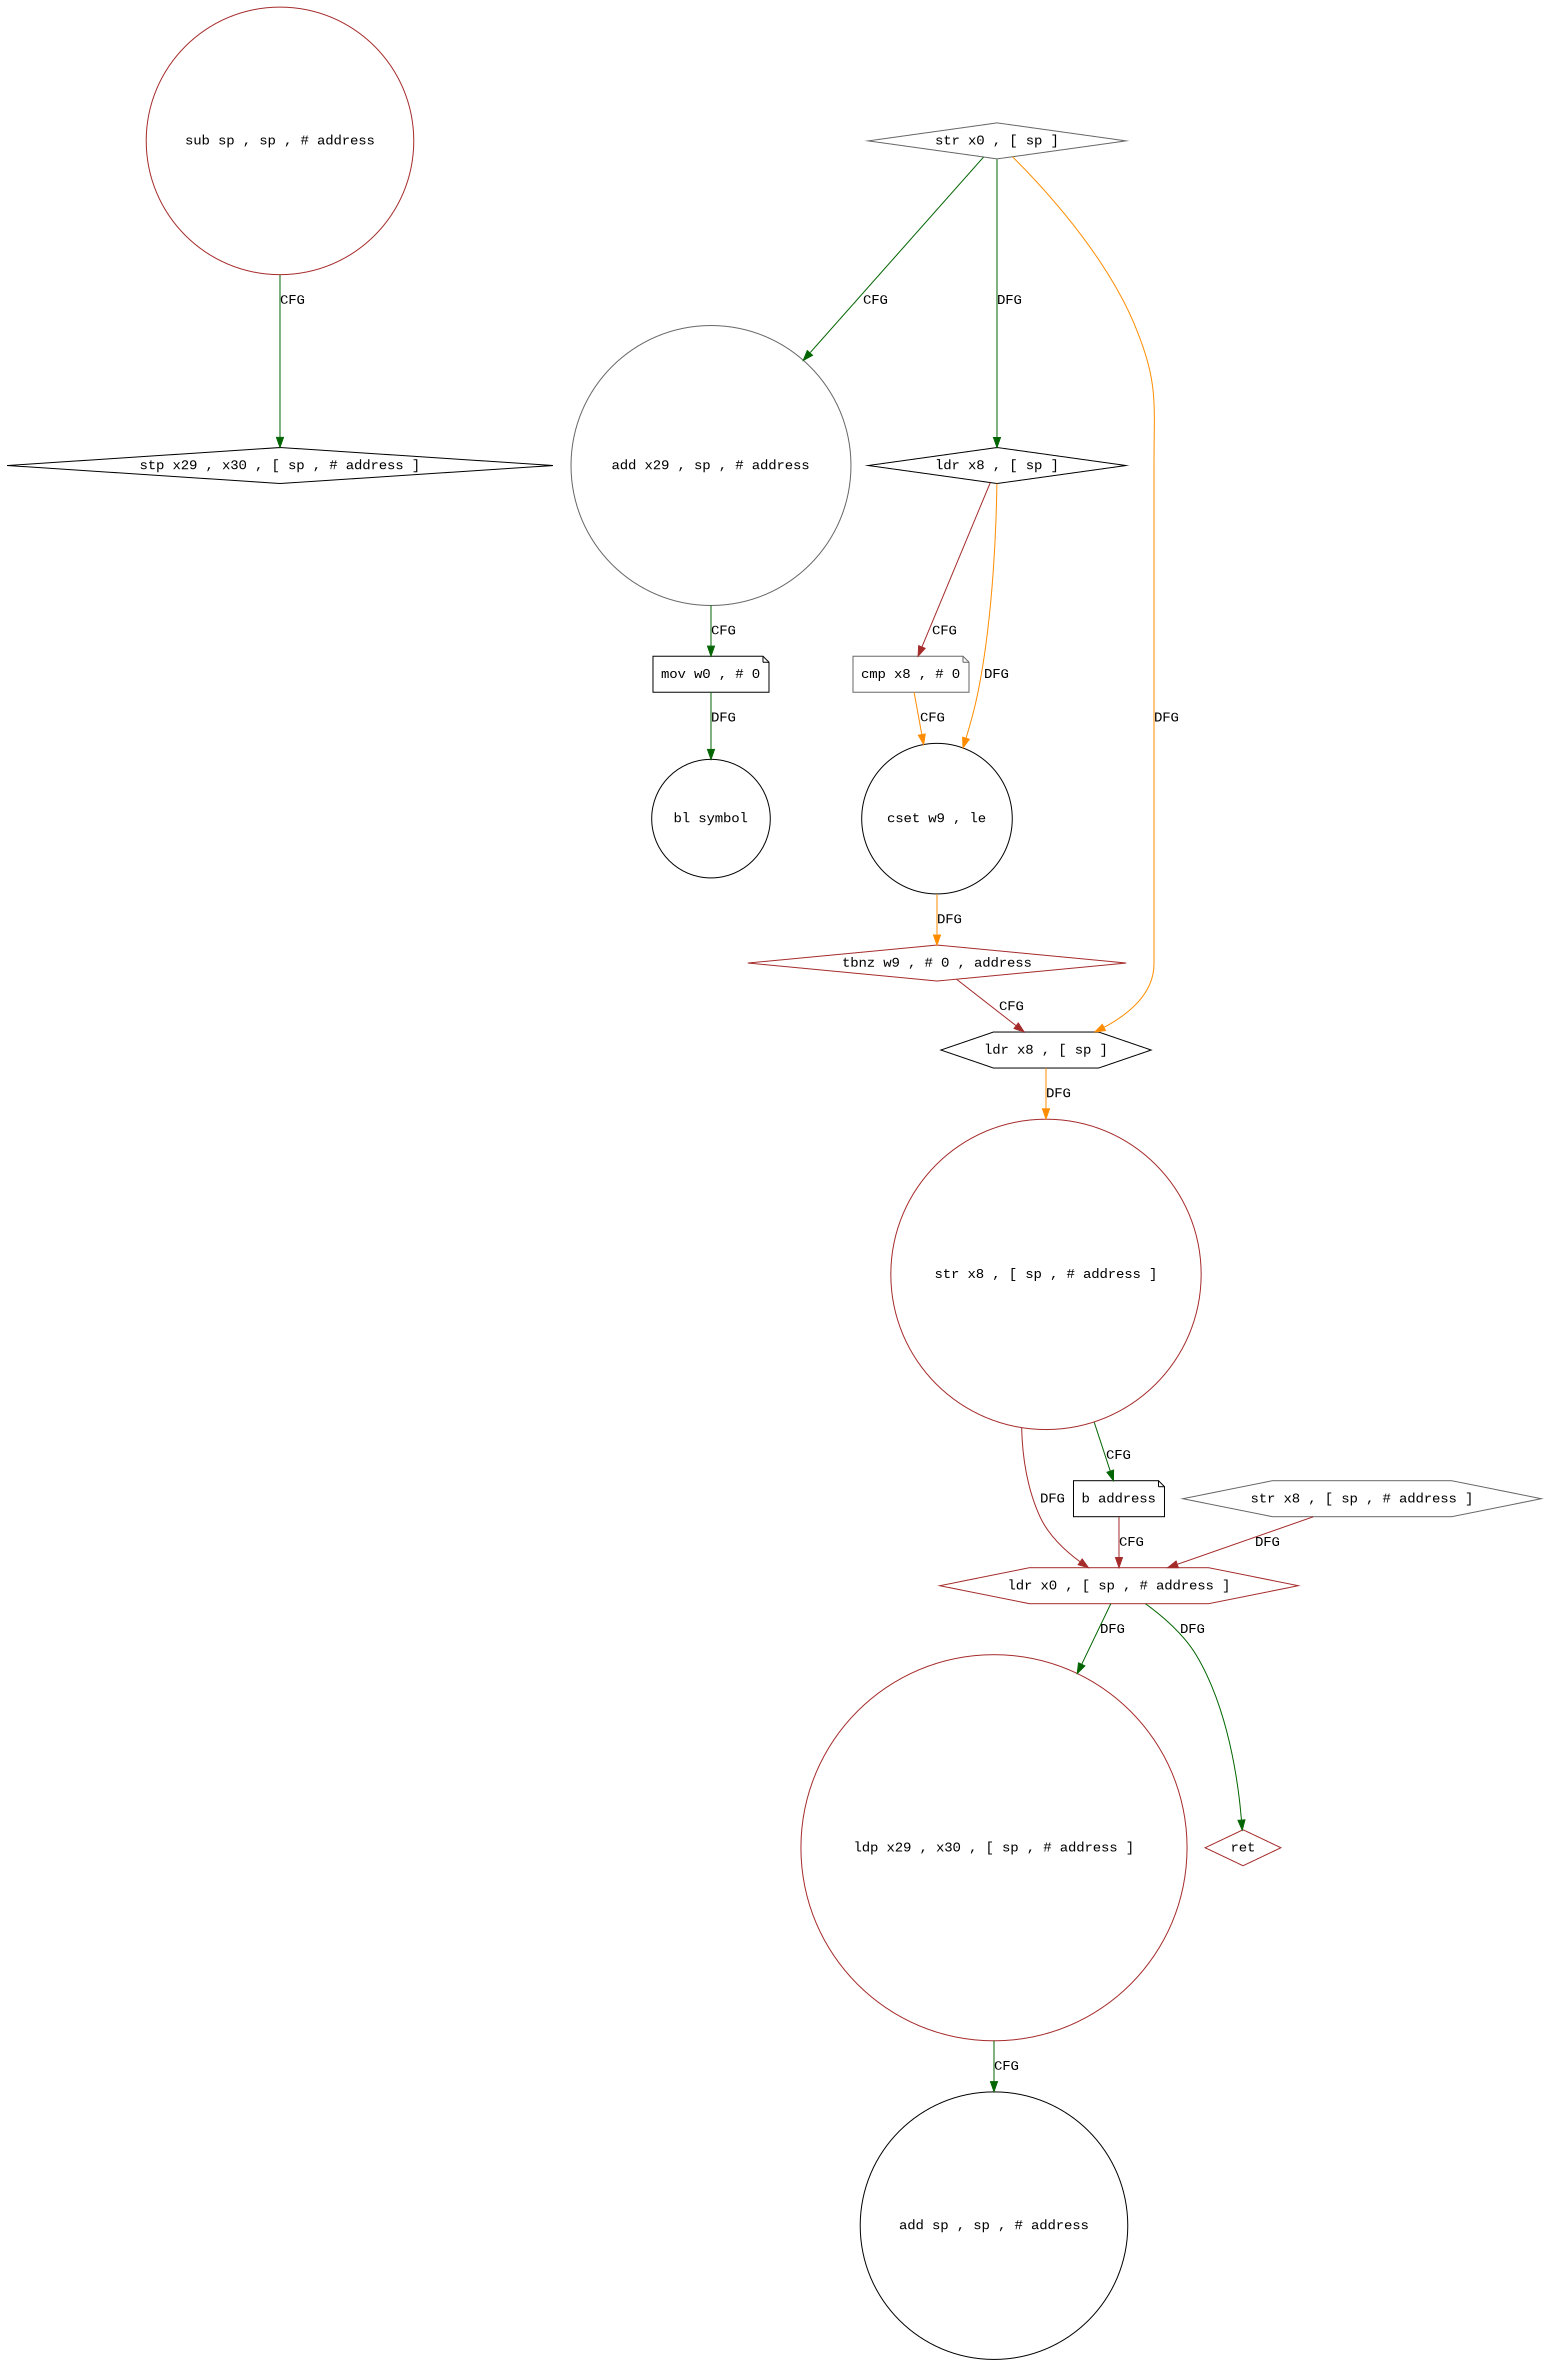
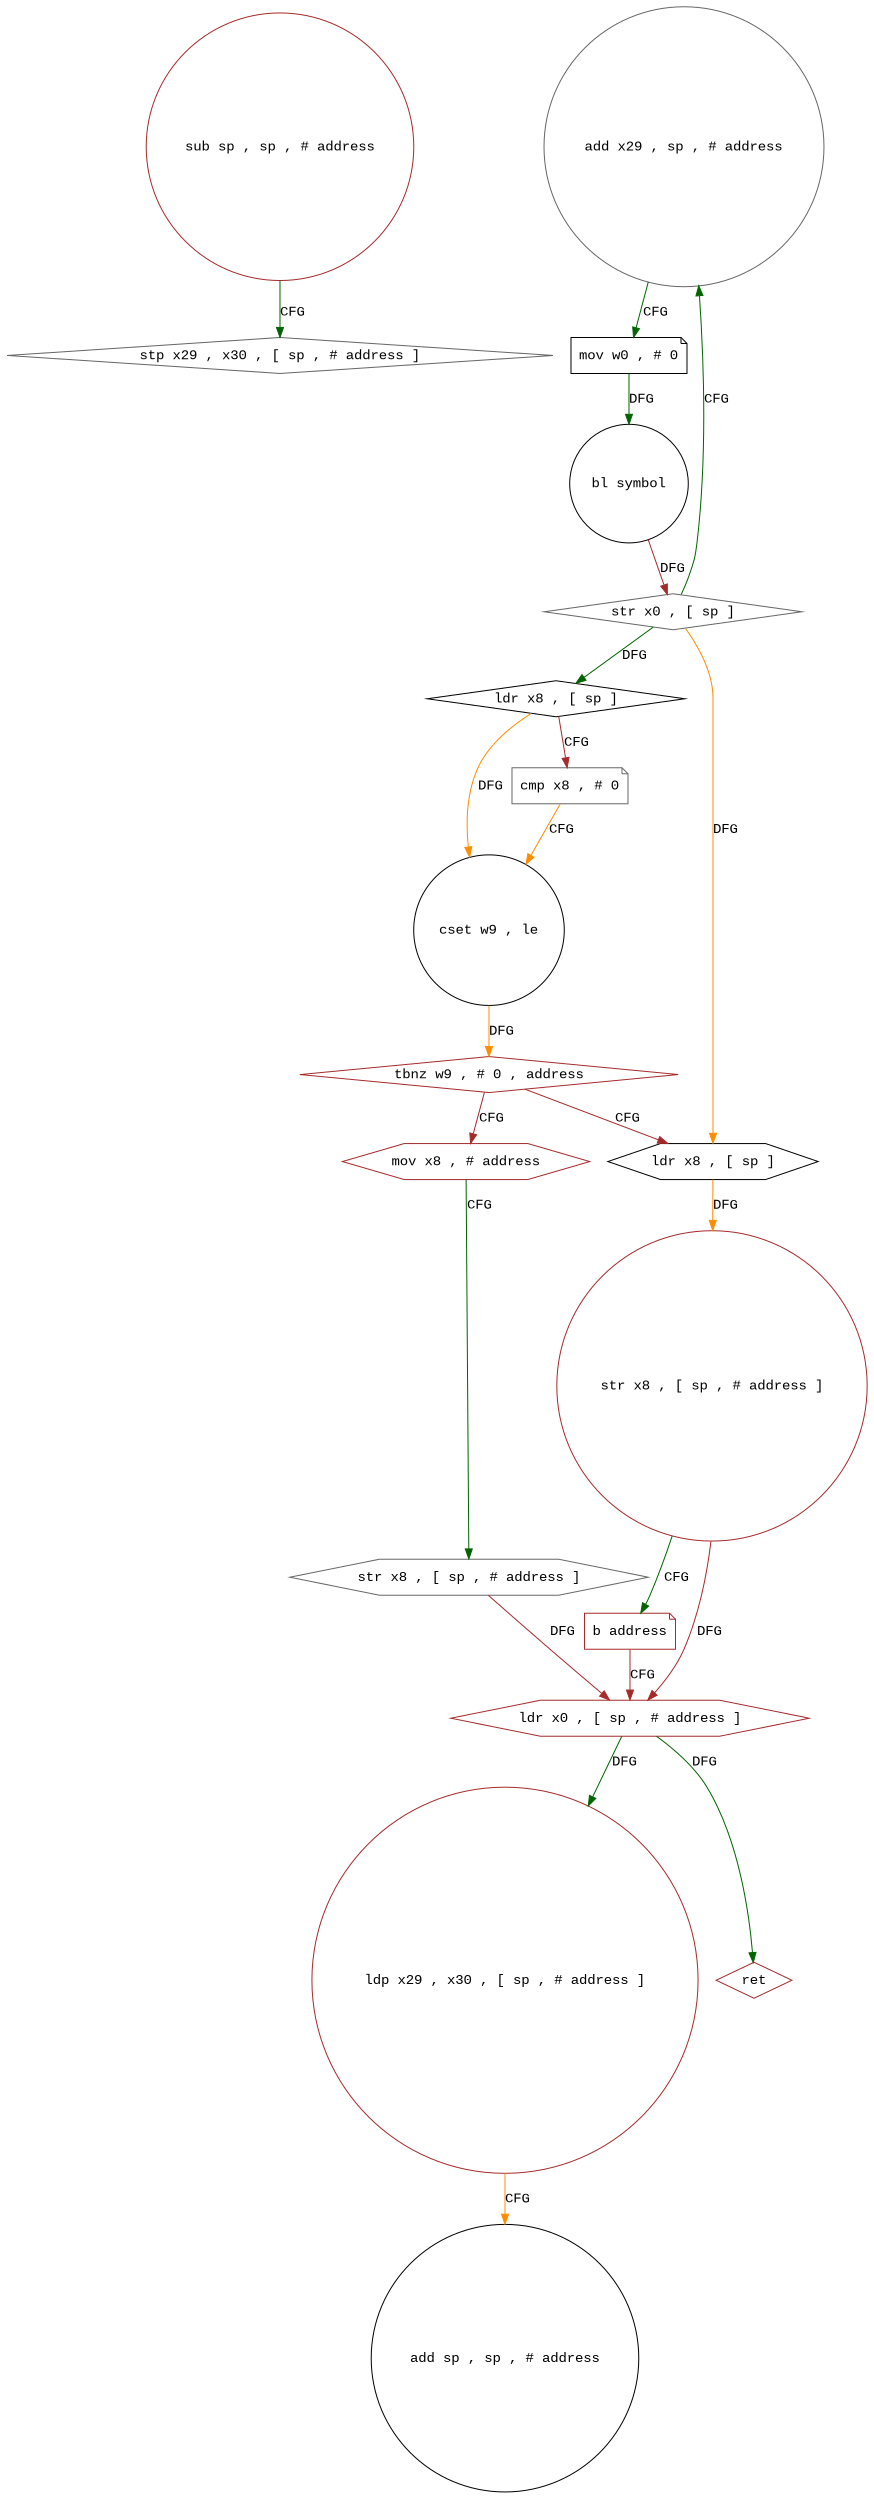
(280, 466) -> (280, 356)
none -> (656, 562)
none -> (466, 1162)
(1119, 1499) -> (630, 1631)
(994, 2061) -> (505, 2194)
